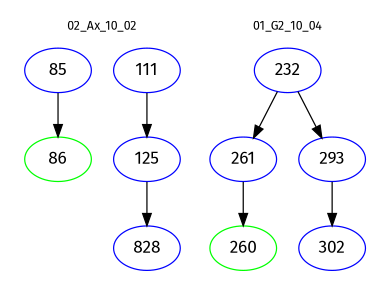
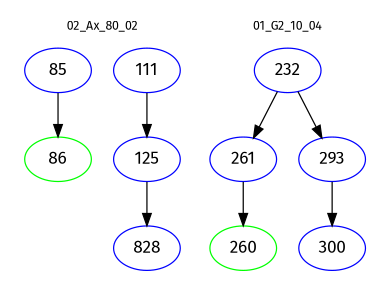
(102, 27) -> (102, 27)
(332, 248) -> (332, 248)
